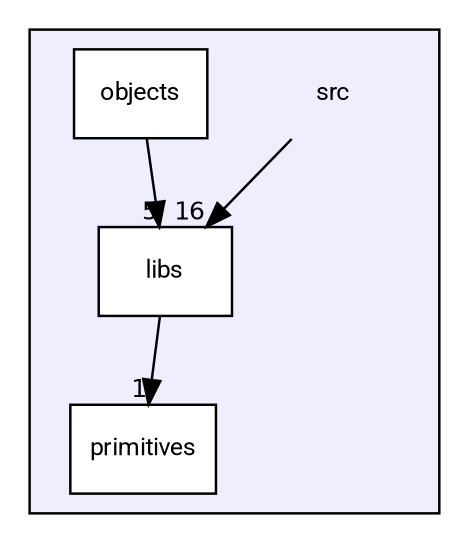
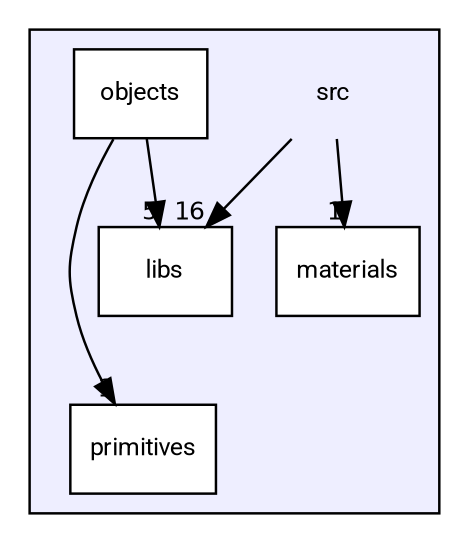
none -> (348, 271)
(156, 348) -> (70, 259)
